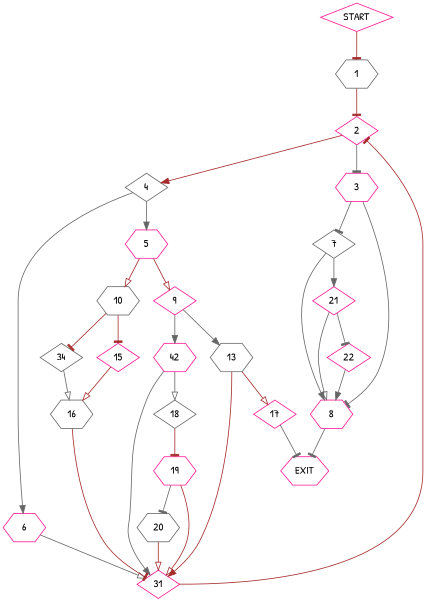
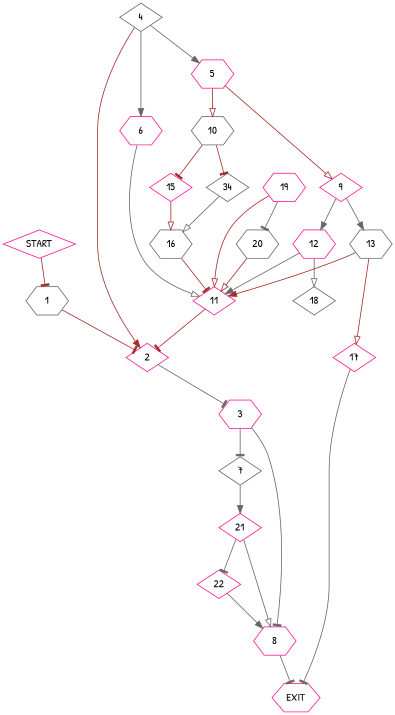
(256, 158) -> (98, 185)
(302, 321) -> none
(175, 358) -> (314, 244)
(175, 441) -> none
(158, 584) -> (214, 301)
